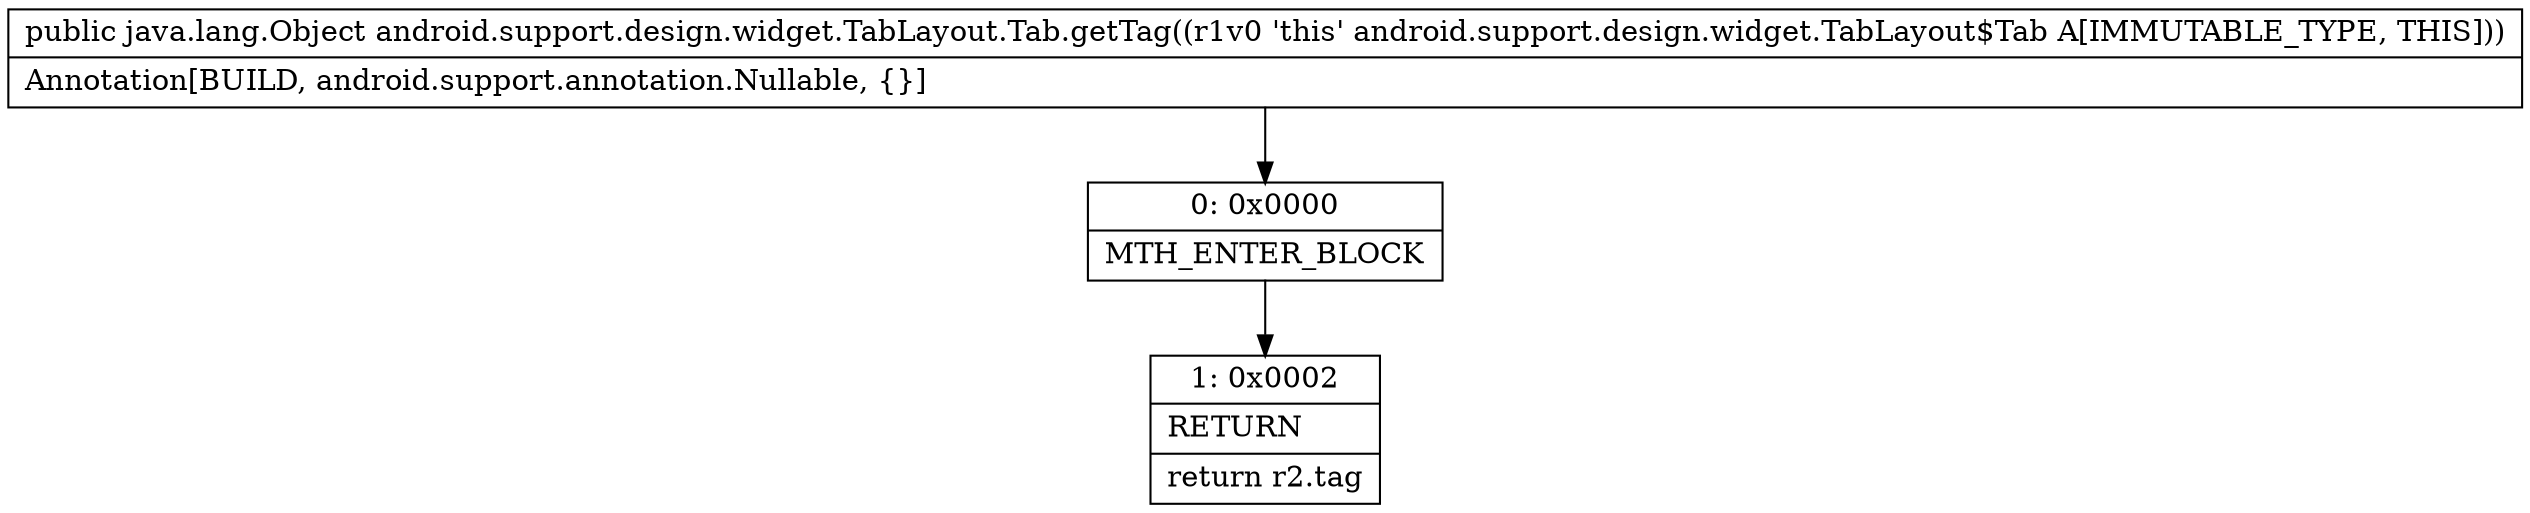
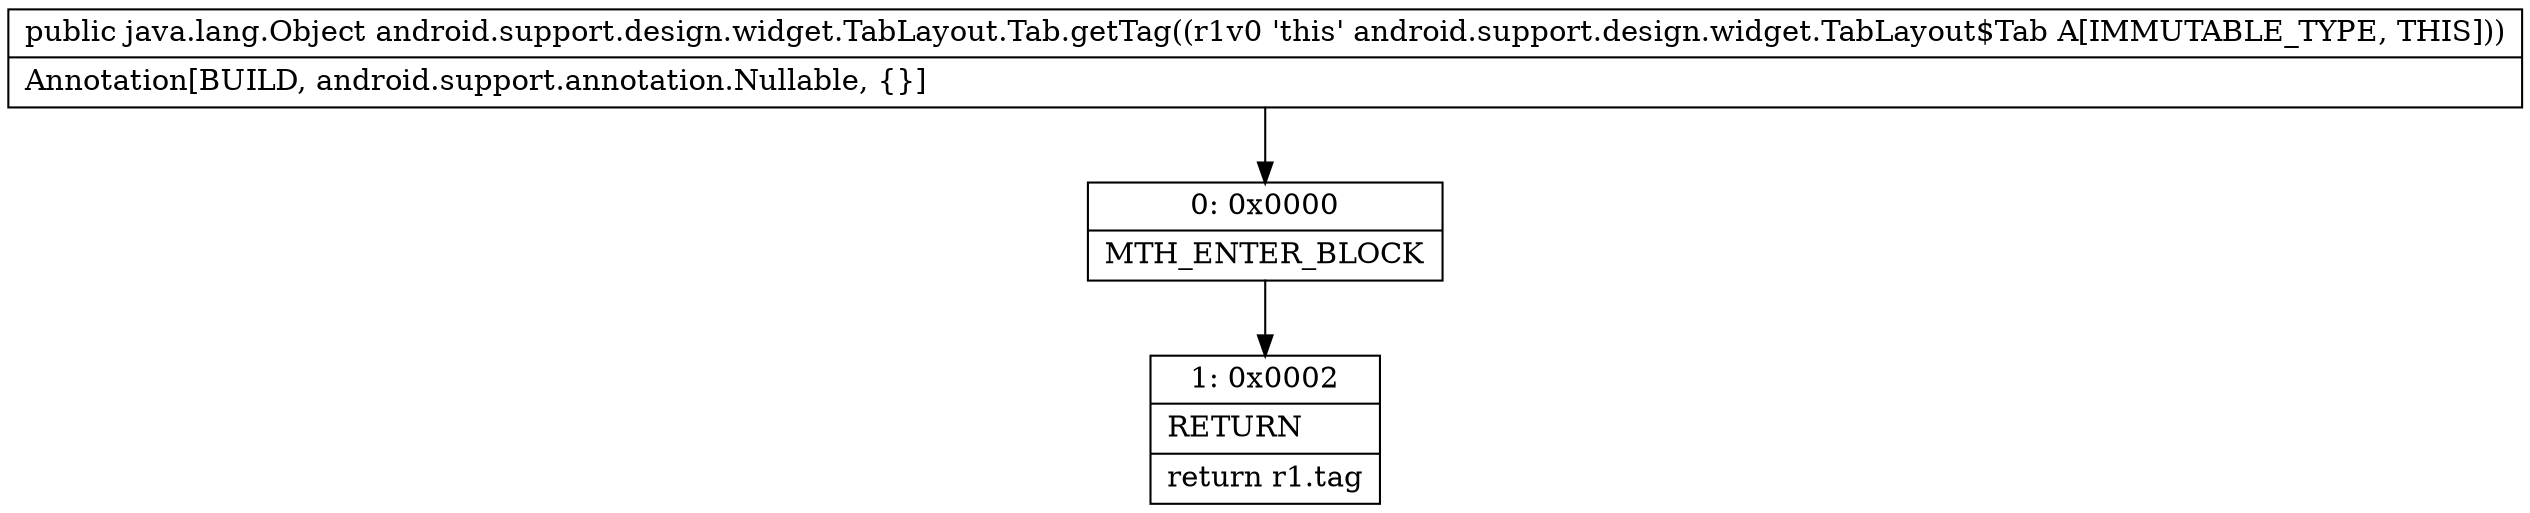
(1265, 478) -> (1265, 478)
